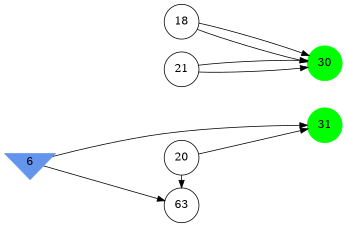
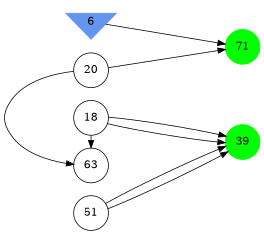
(325, 63) -> (243, 142)
(182, 69) -> (91, 213)
(325, 125) -> (243, 47)
(101, 182) -> (91, 138)
